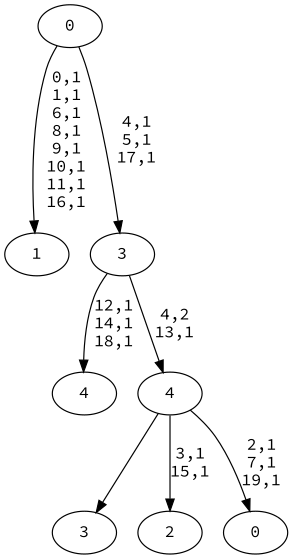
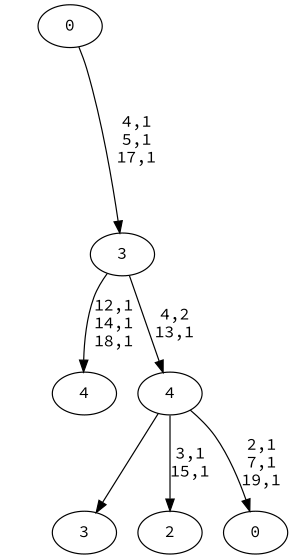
(37, 254) -> none
